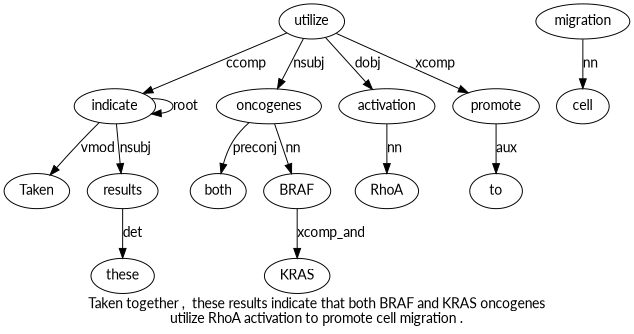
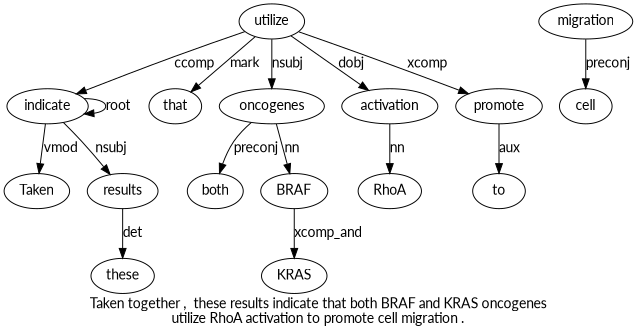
(591, 64) -> (608, 64)
none -> (175, 106)
